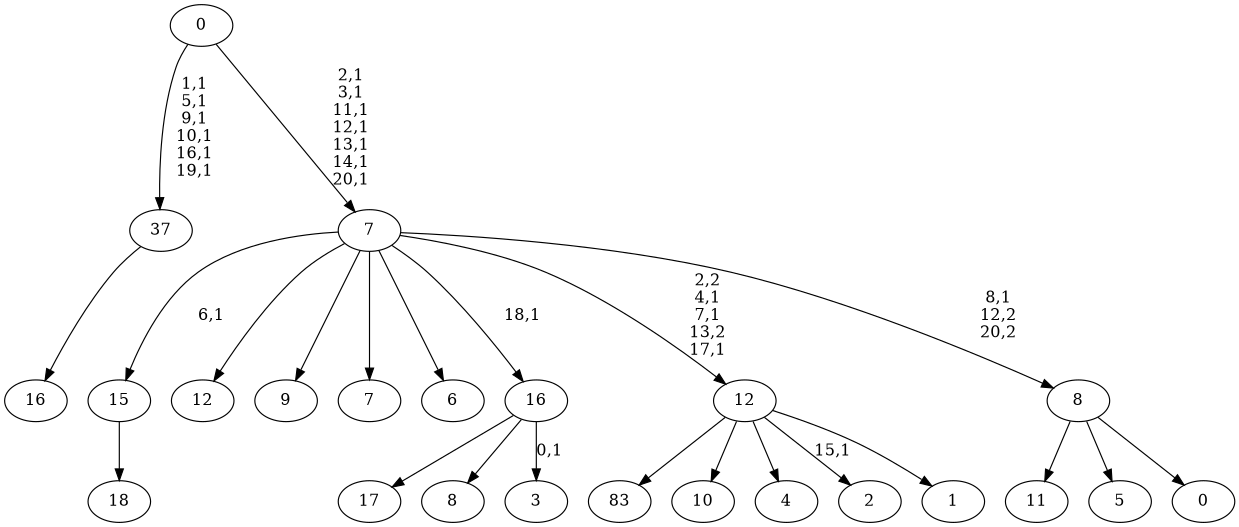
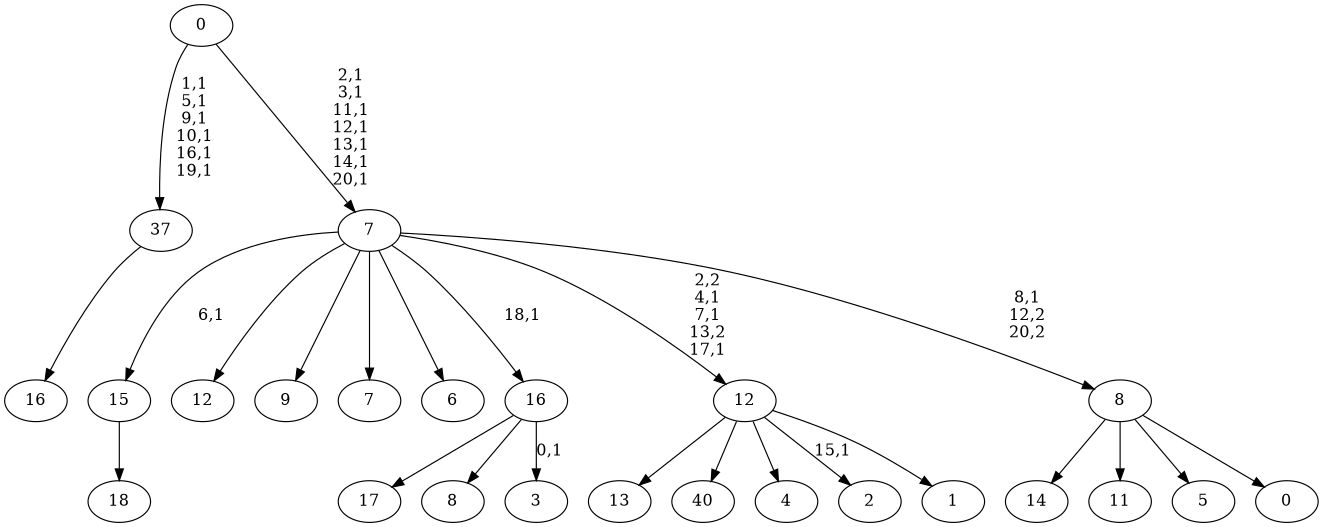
(620, 502) -> (620, 502)
(703, 502) -> (703, 502)
none -> (1037, 502)
